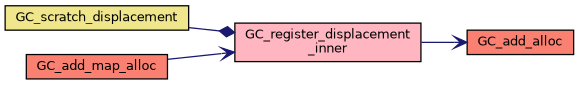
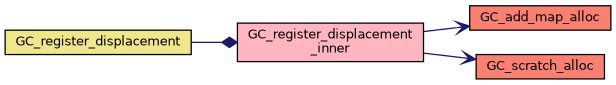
(97, 18) -> (98, 42)
(520, 42) -> (540, 67)
(195, 56) -> (440, 30)
